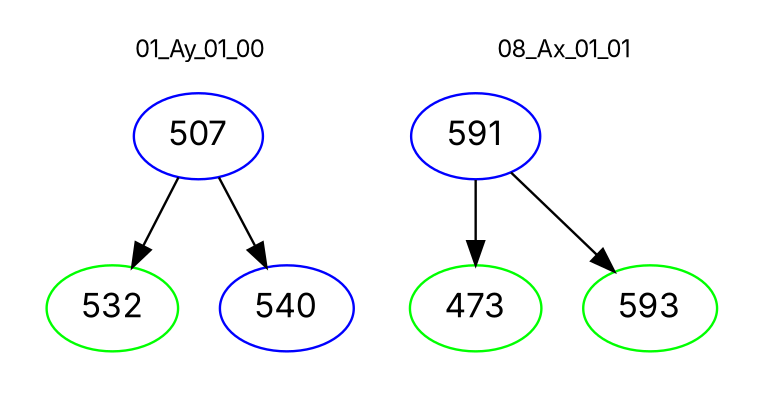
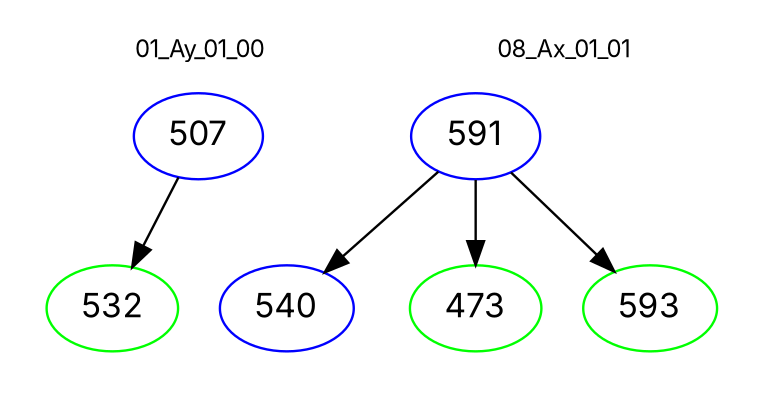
(237, 212) -> (407, 199)
